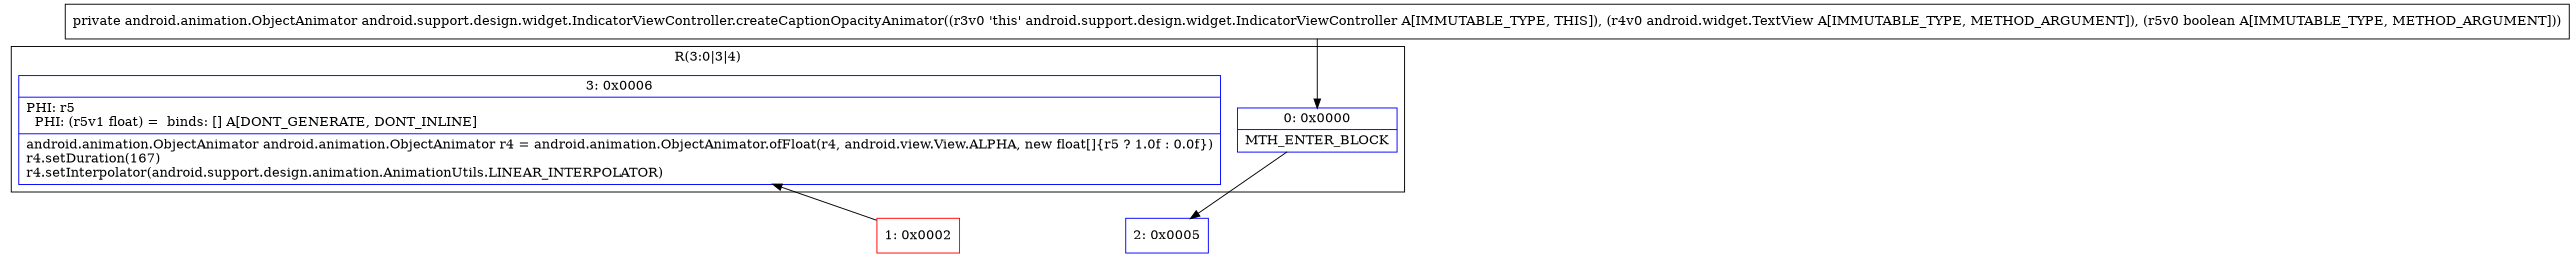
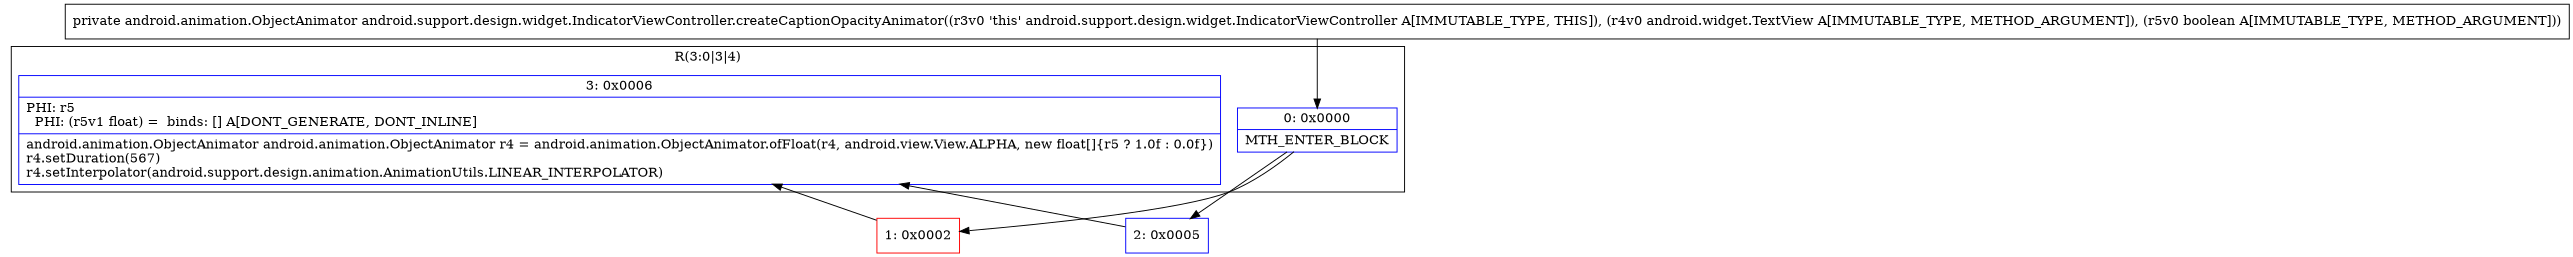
(93, 159) -> (93, 159)
none -> (1017, 206)
none -> (1138, 212)
